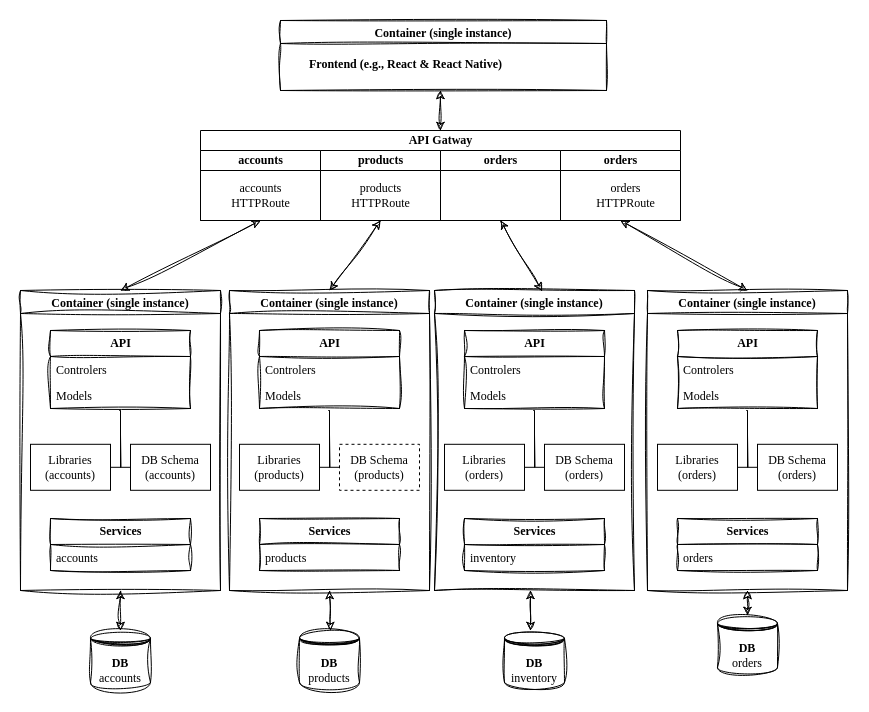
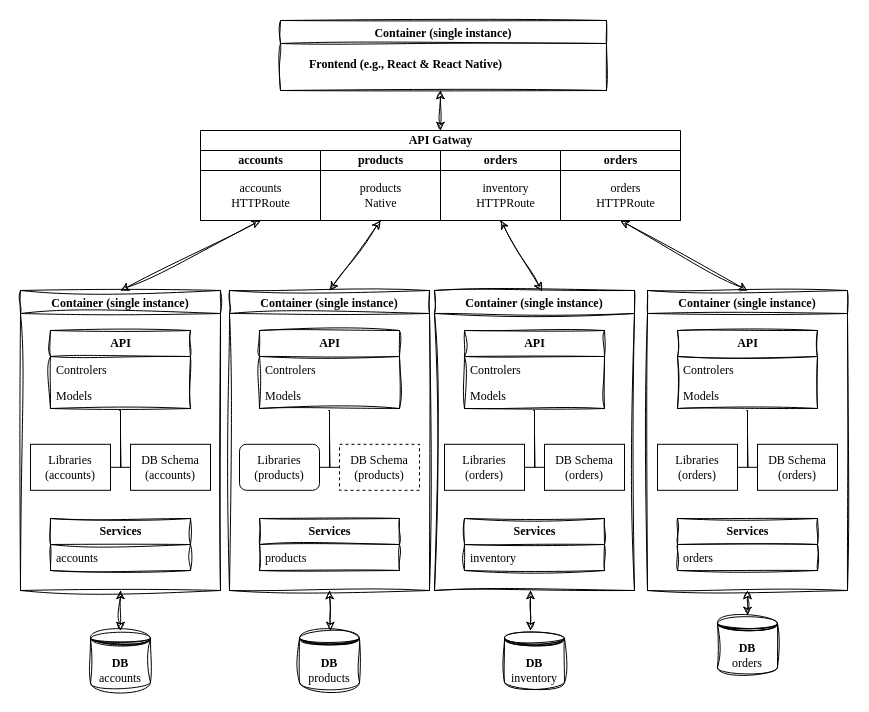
(381, 196) -> (381, 196)
none -> (506, 196)
(280, 467) -> (280, 467)
